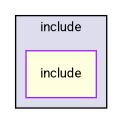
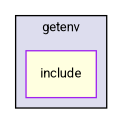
(61, 28) -> (61, 28)
